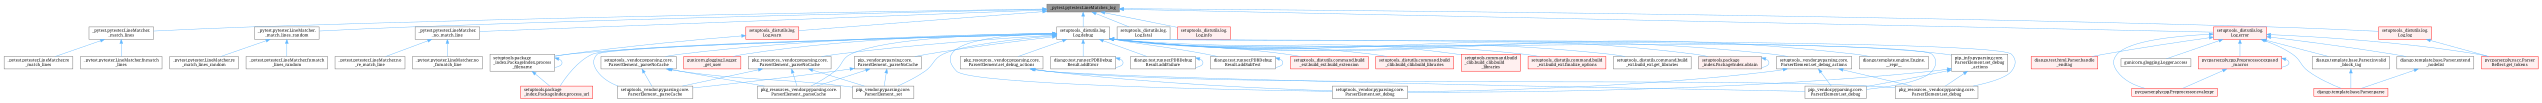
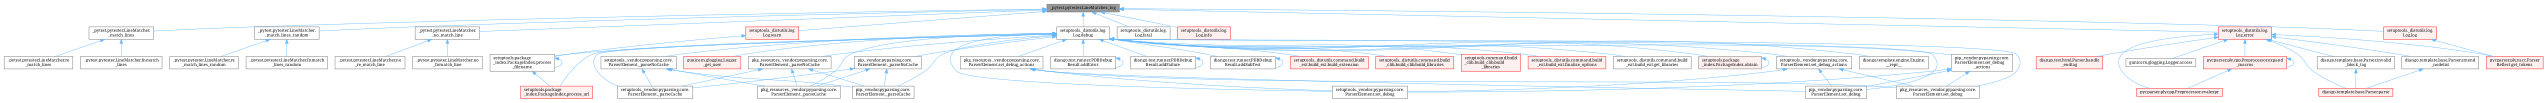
(1980, 63) -> (1982, 63)
(883, 92) -> (883, 92)
